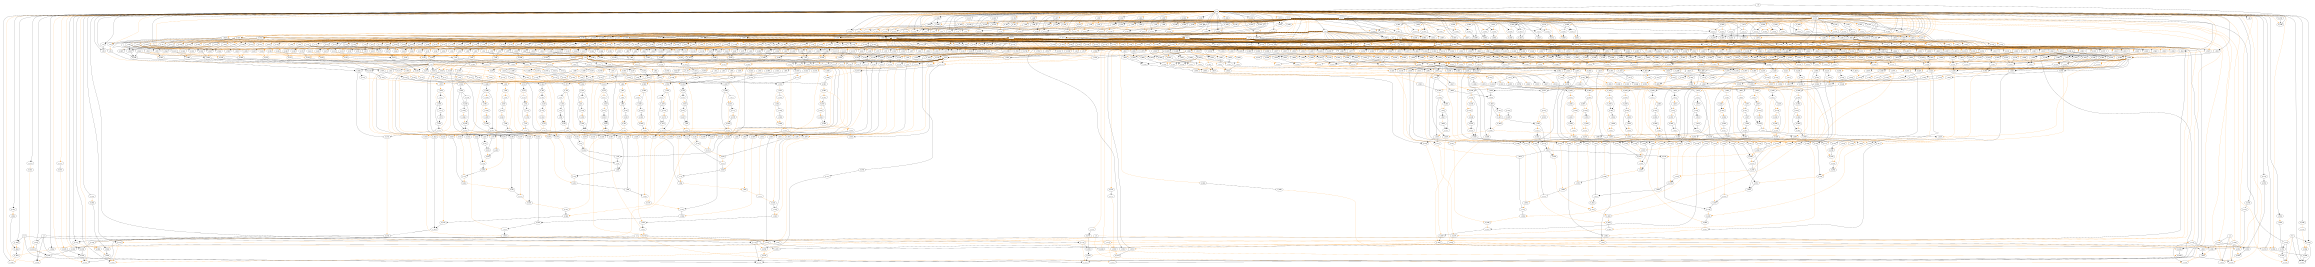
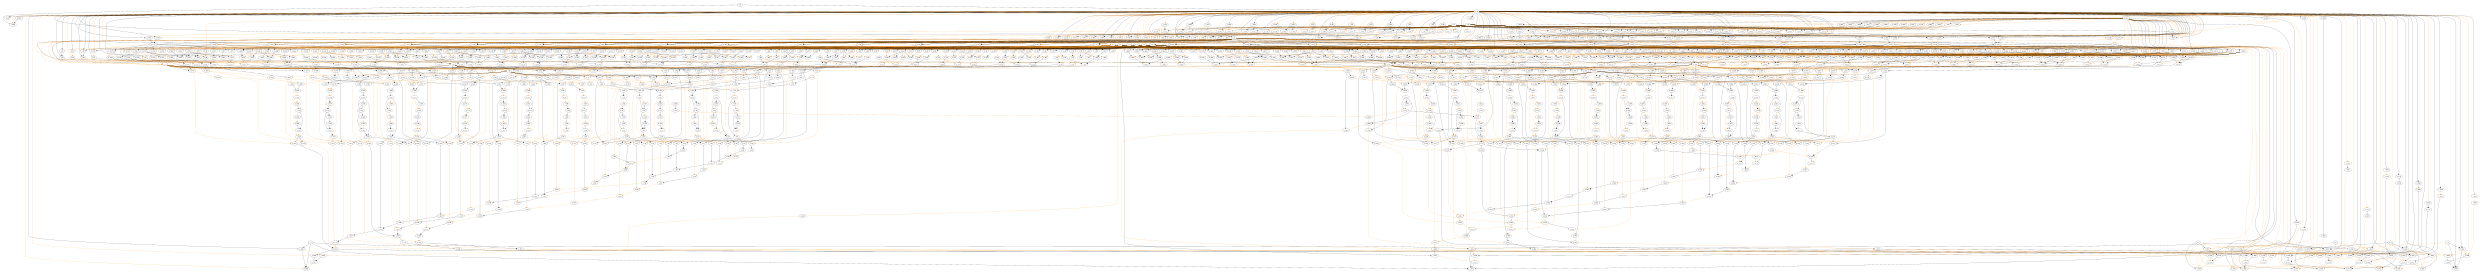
(1247, 48) -> (1150, 47)
(387, 137) -> none
